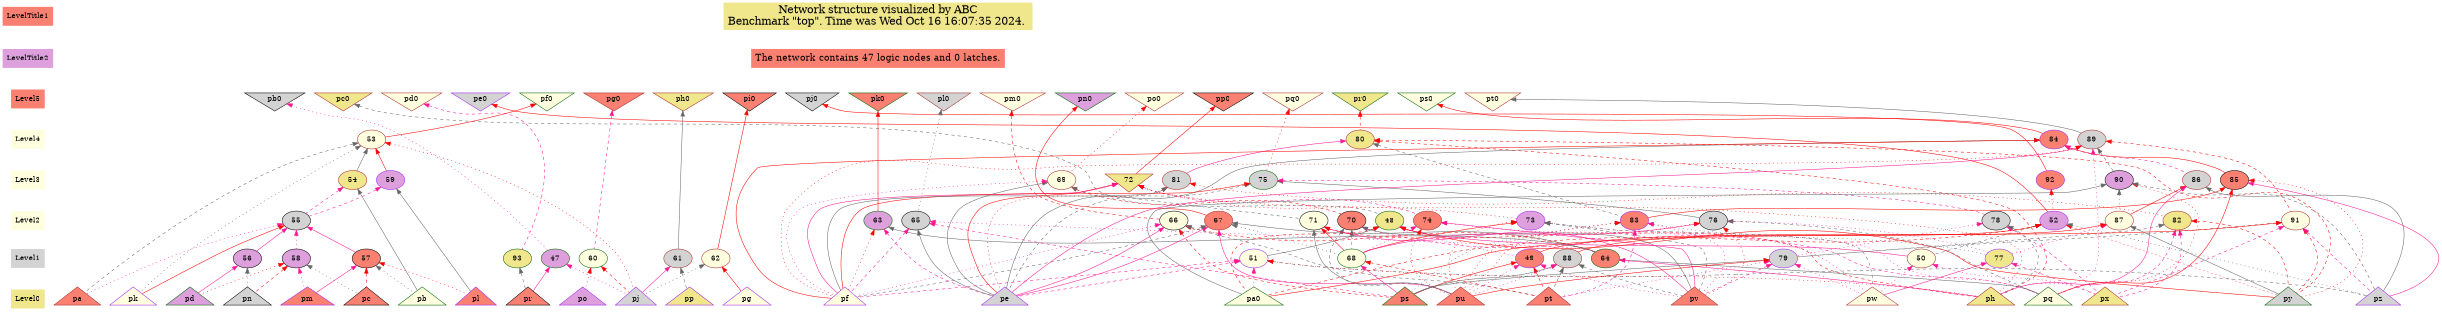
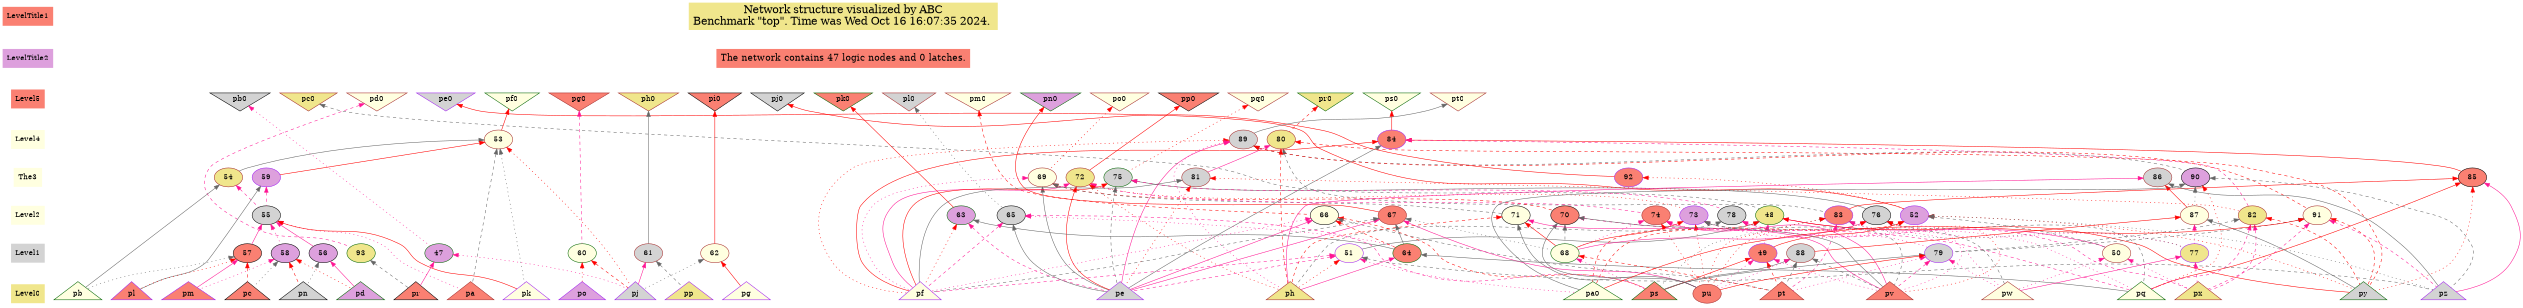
(2147, 160) -> (1839, 148)
(28, 180) -> (28, 177)
(1129, 180) -> (1080, 177)
(1381, 281) -> (1613, 275)
(1371, 286) -> (1601, 277)
(1461, 299) -> (1707, 294)
